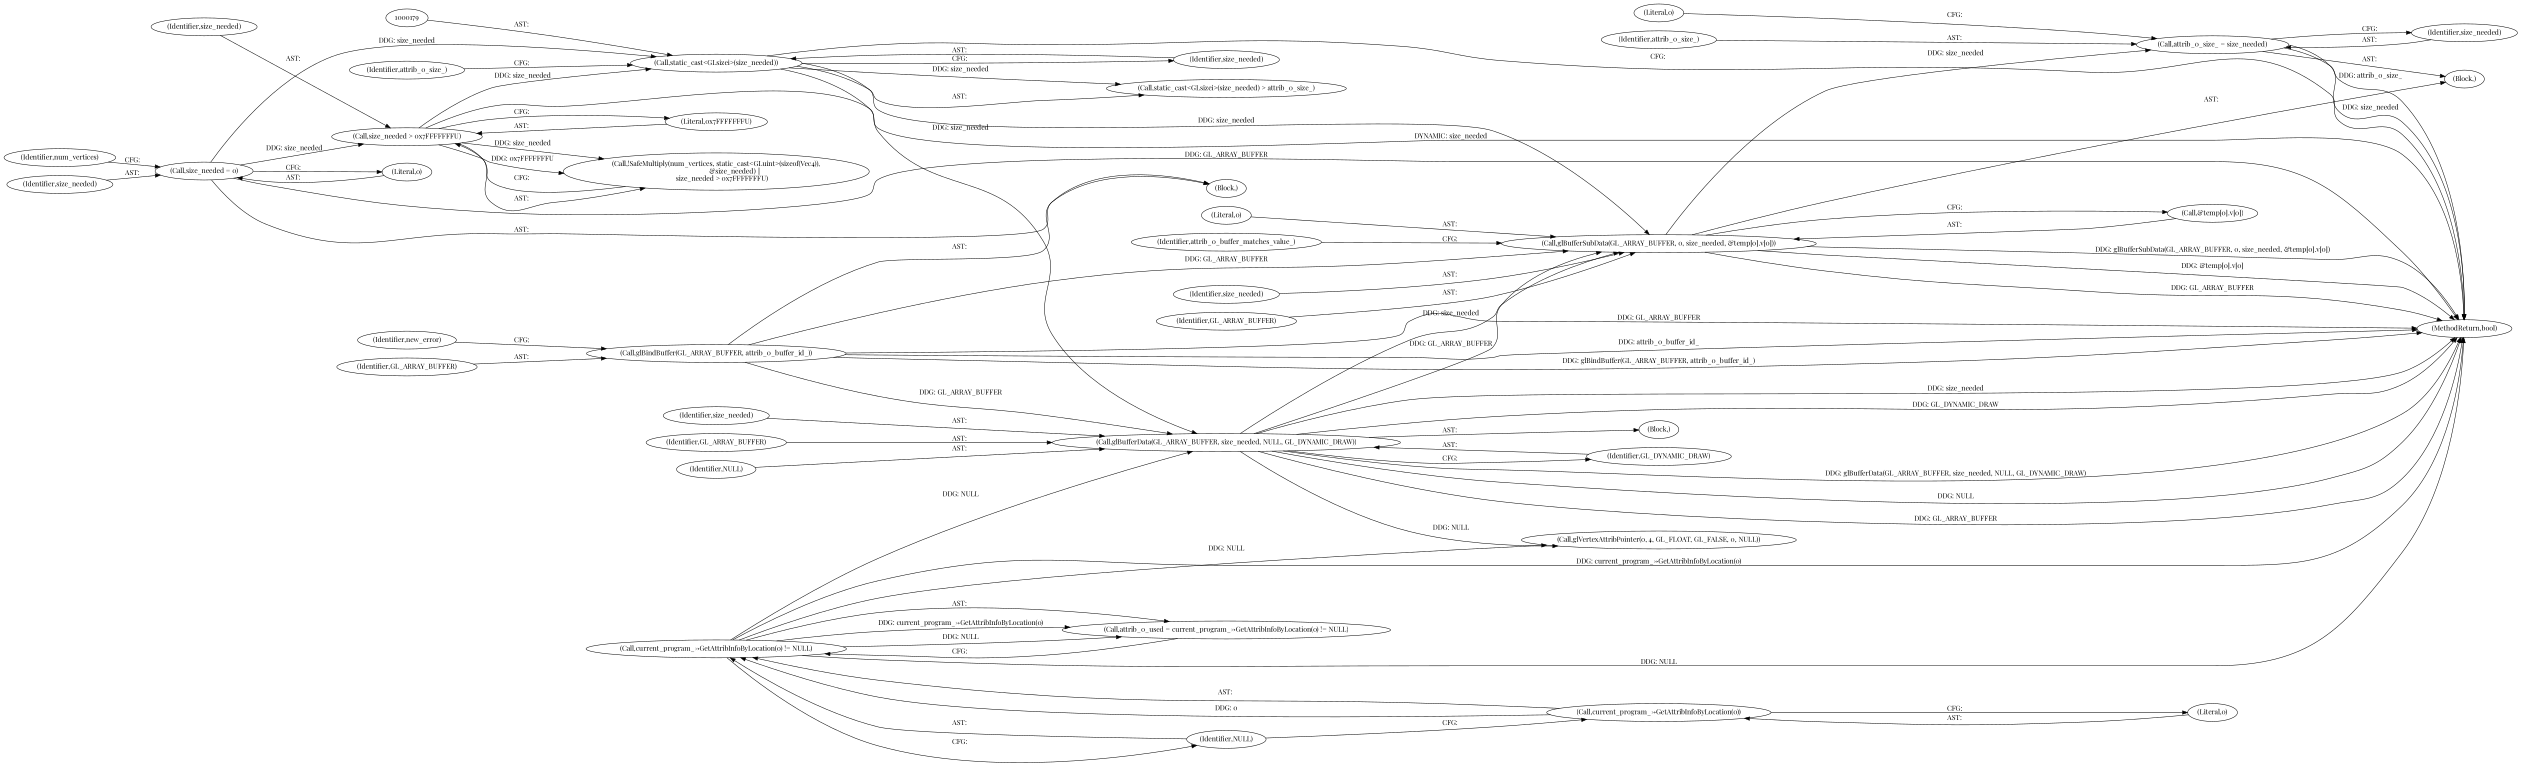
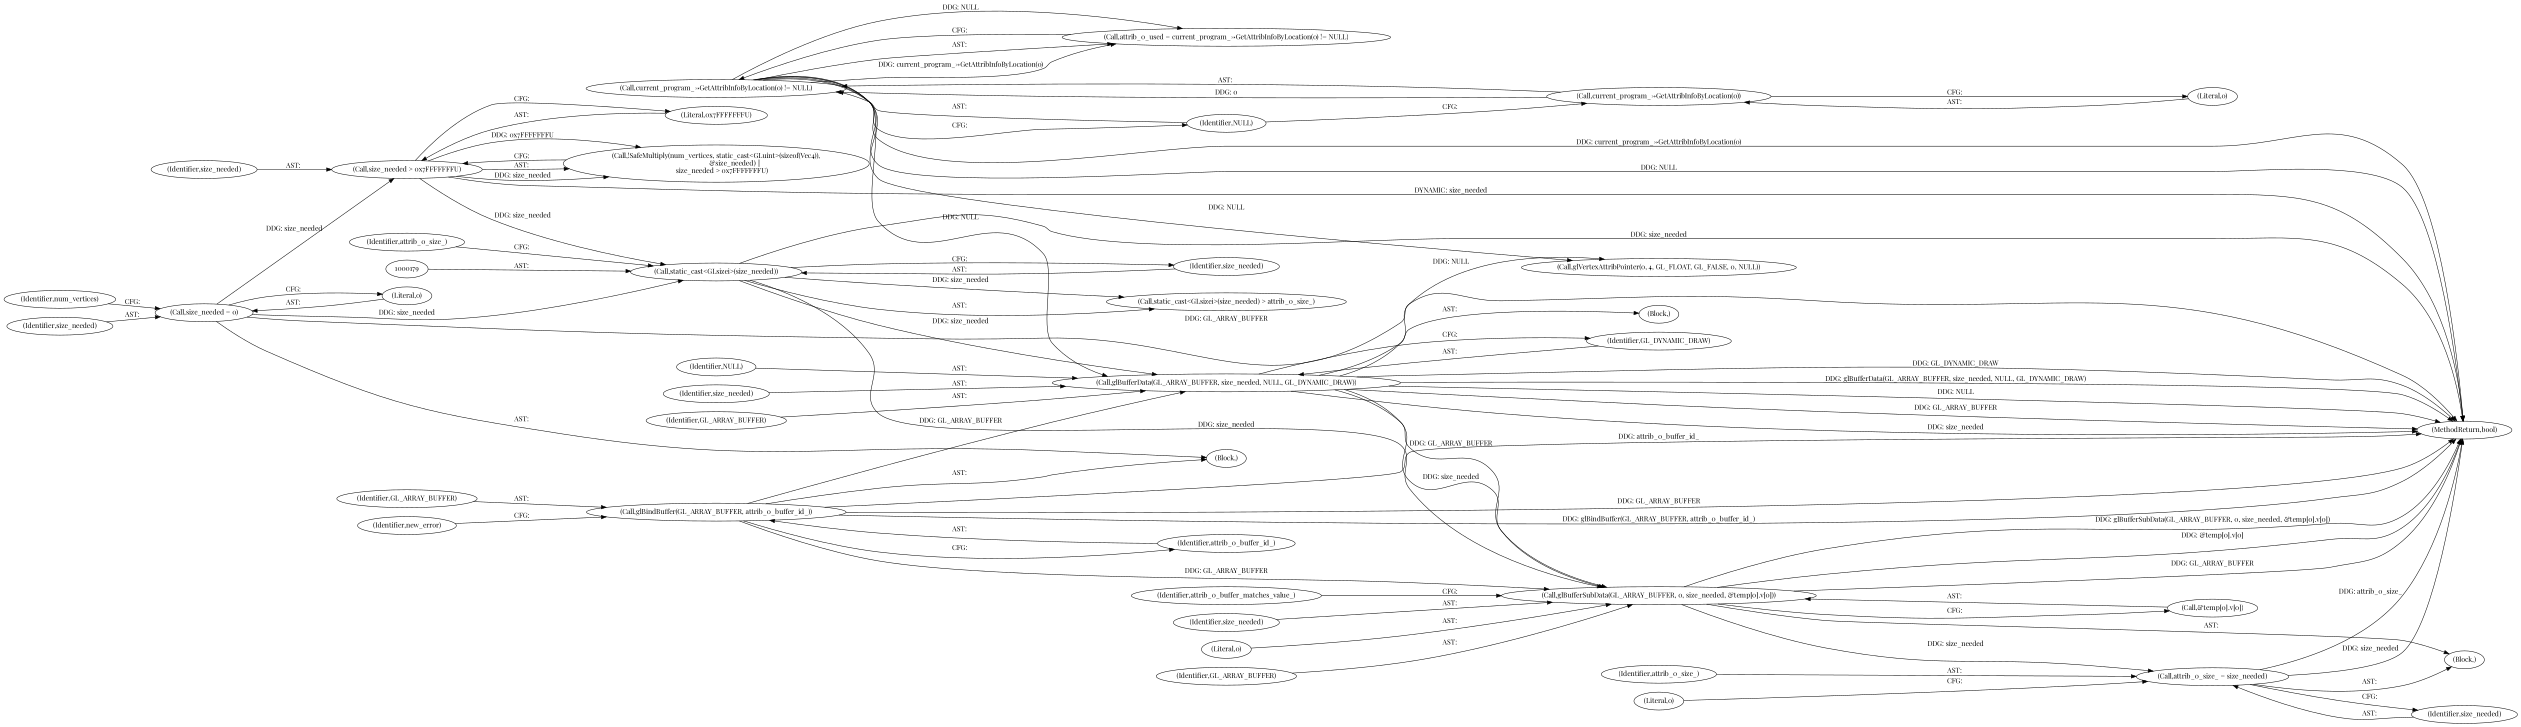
(1659, 57) -> (1659, 235)
none -> (1226, 543)
